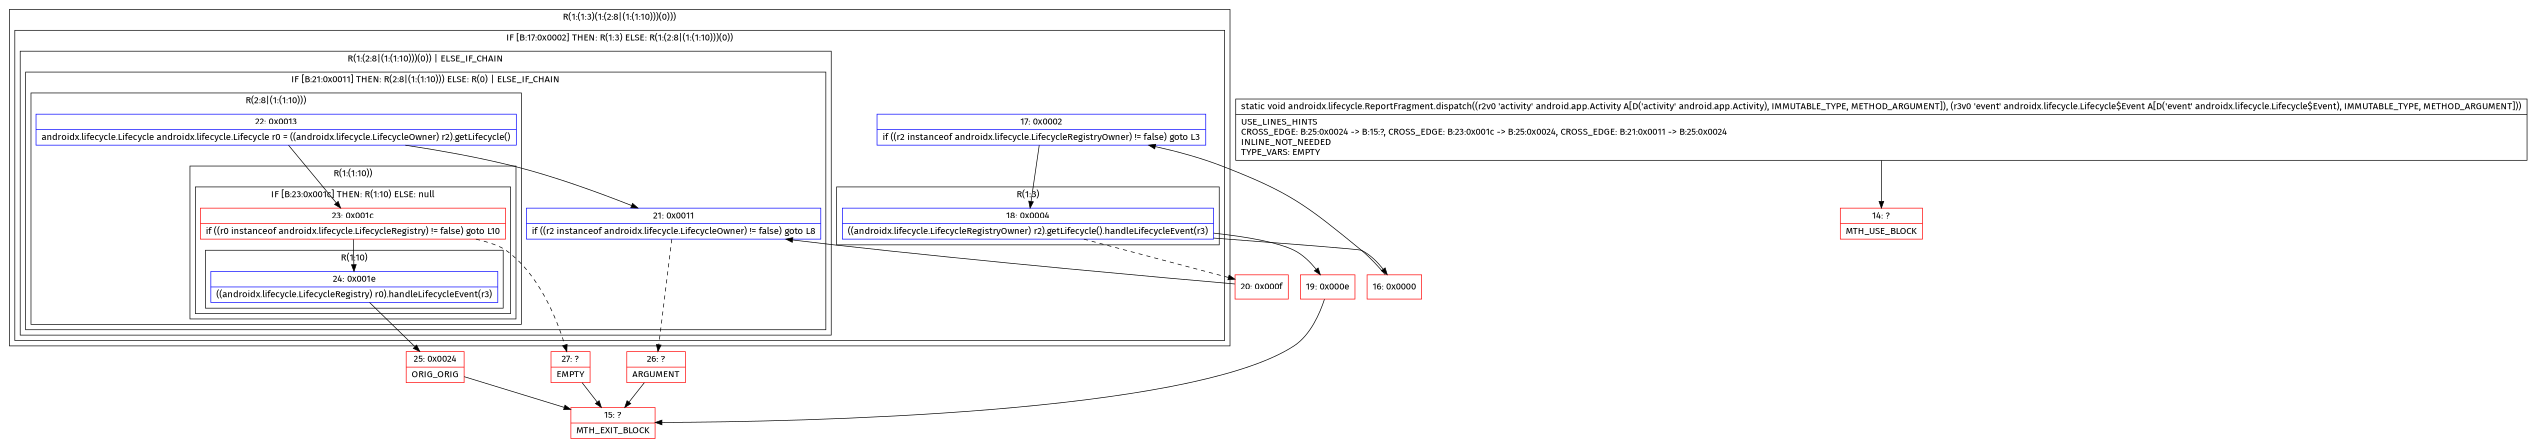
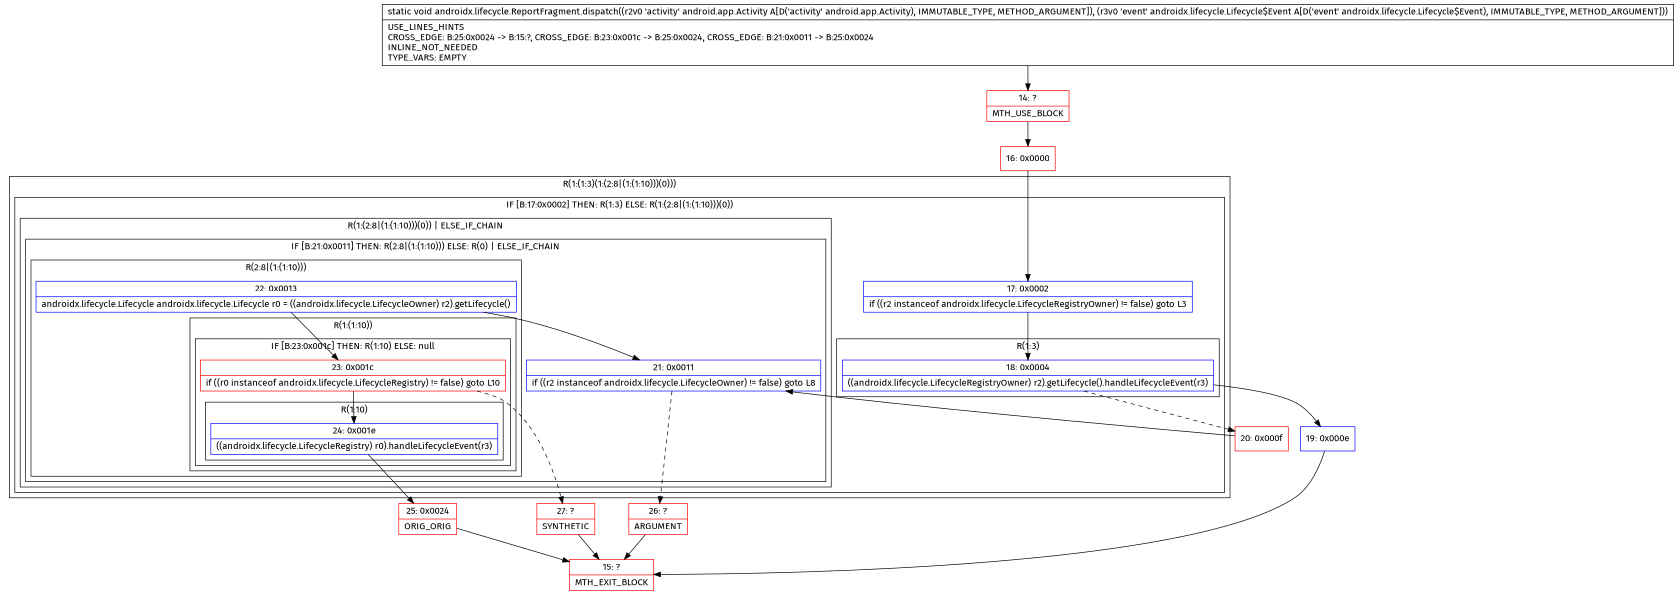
(1302, 245) -> (1028, 131)
(1328, 287) -> (1328, 439)
(571, 375) -> (566, 526)
